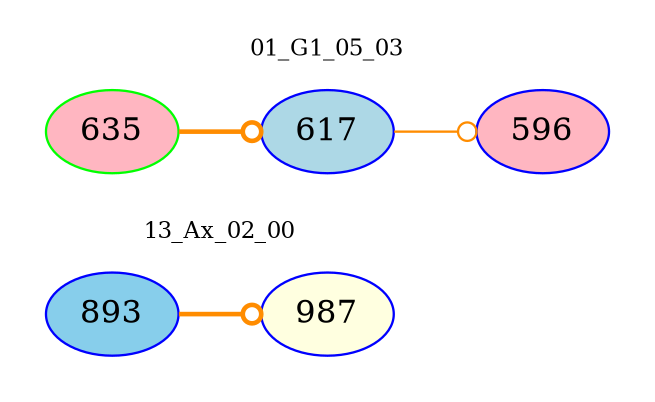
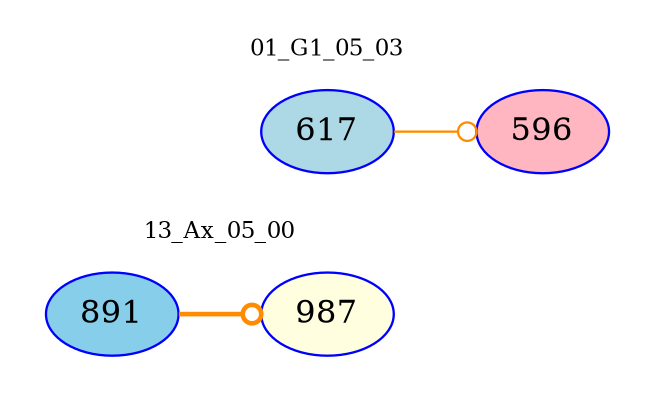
(112, 132) -> none
(220, 232) -> (220, 232)
(112, 314) -> (112, 314)
